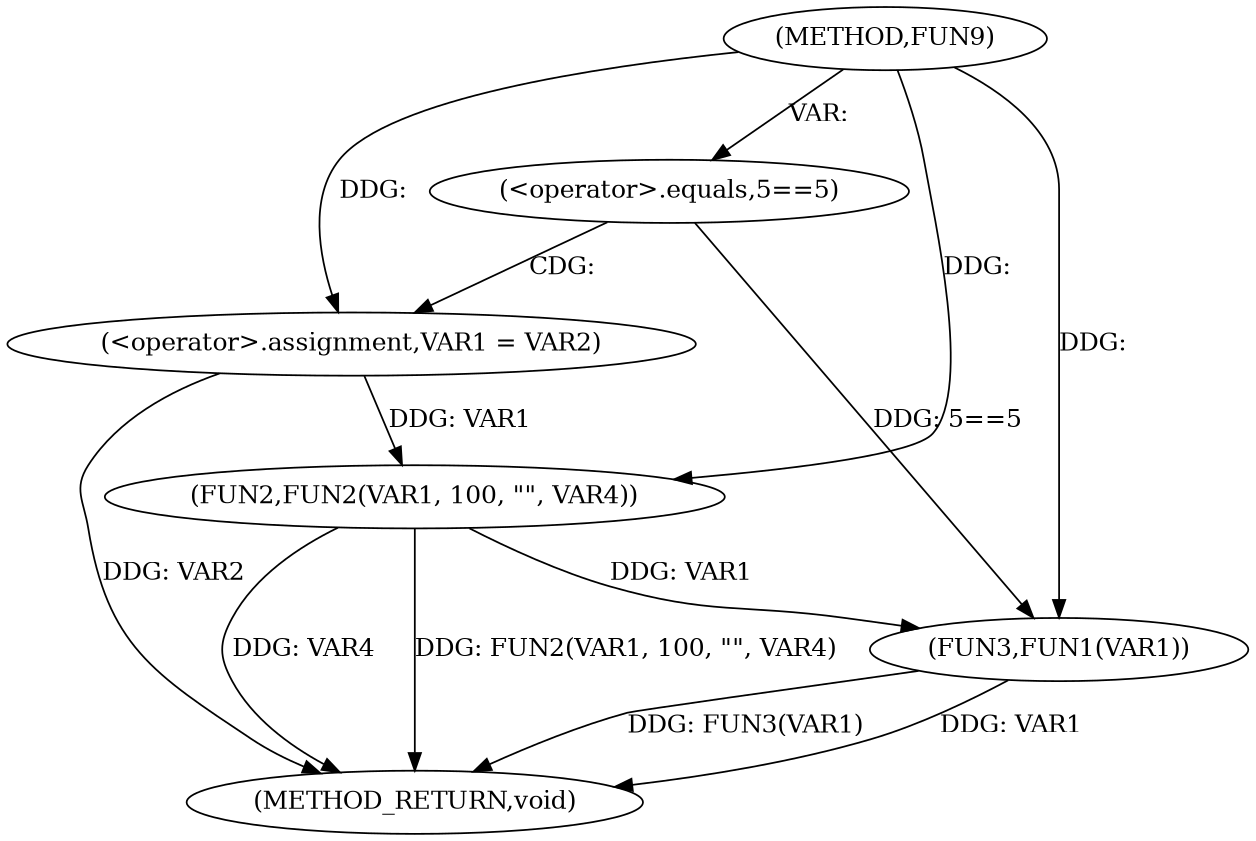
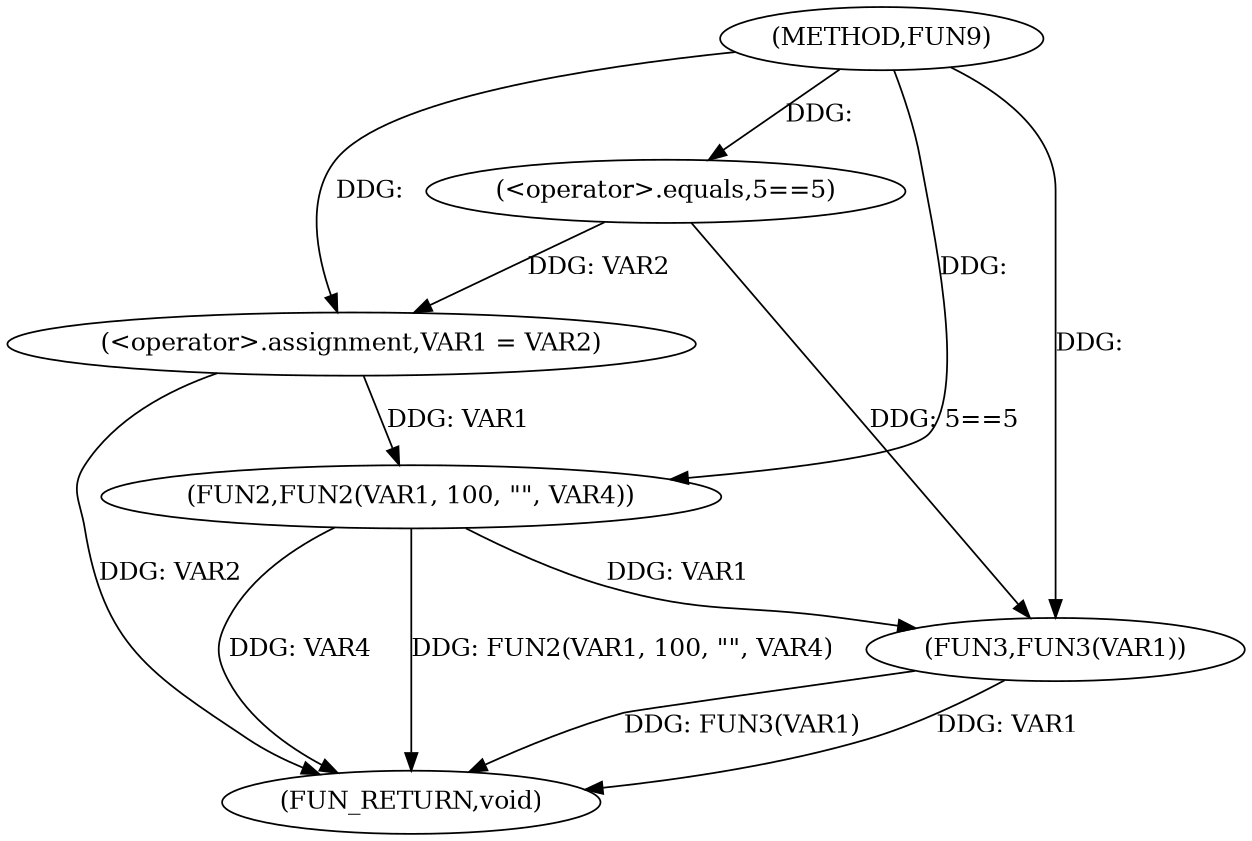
(823, 115) -> (823, 115)
(567, 268) -> (599, 268)
(1059, 650) -> (1056, 650)
(415, 802) -> (411, 802)
